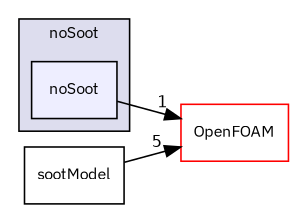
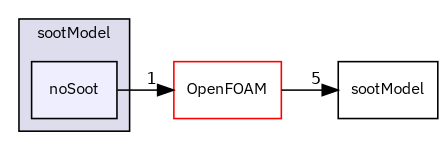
(74, 34) -> (74, 34)
(145, 157) -> (302, 90)
